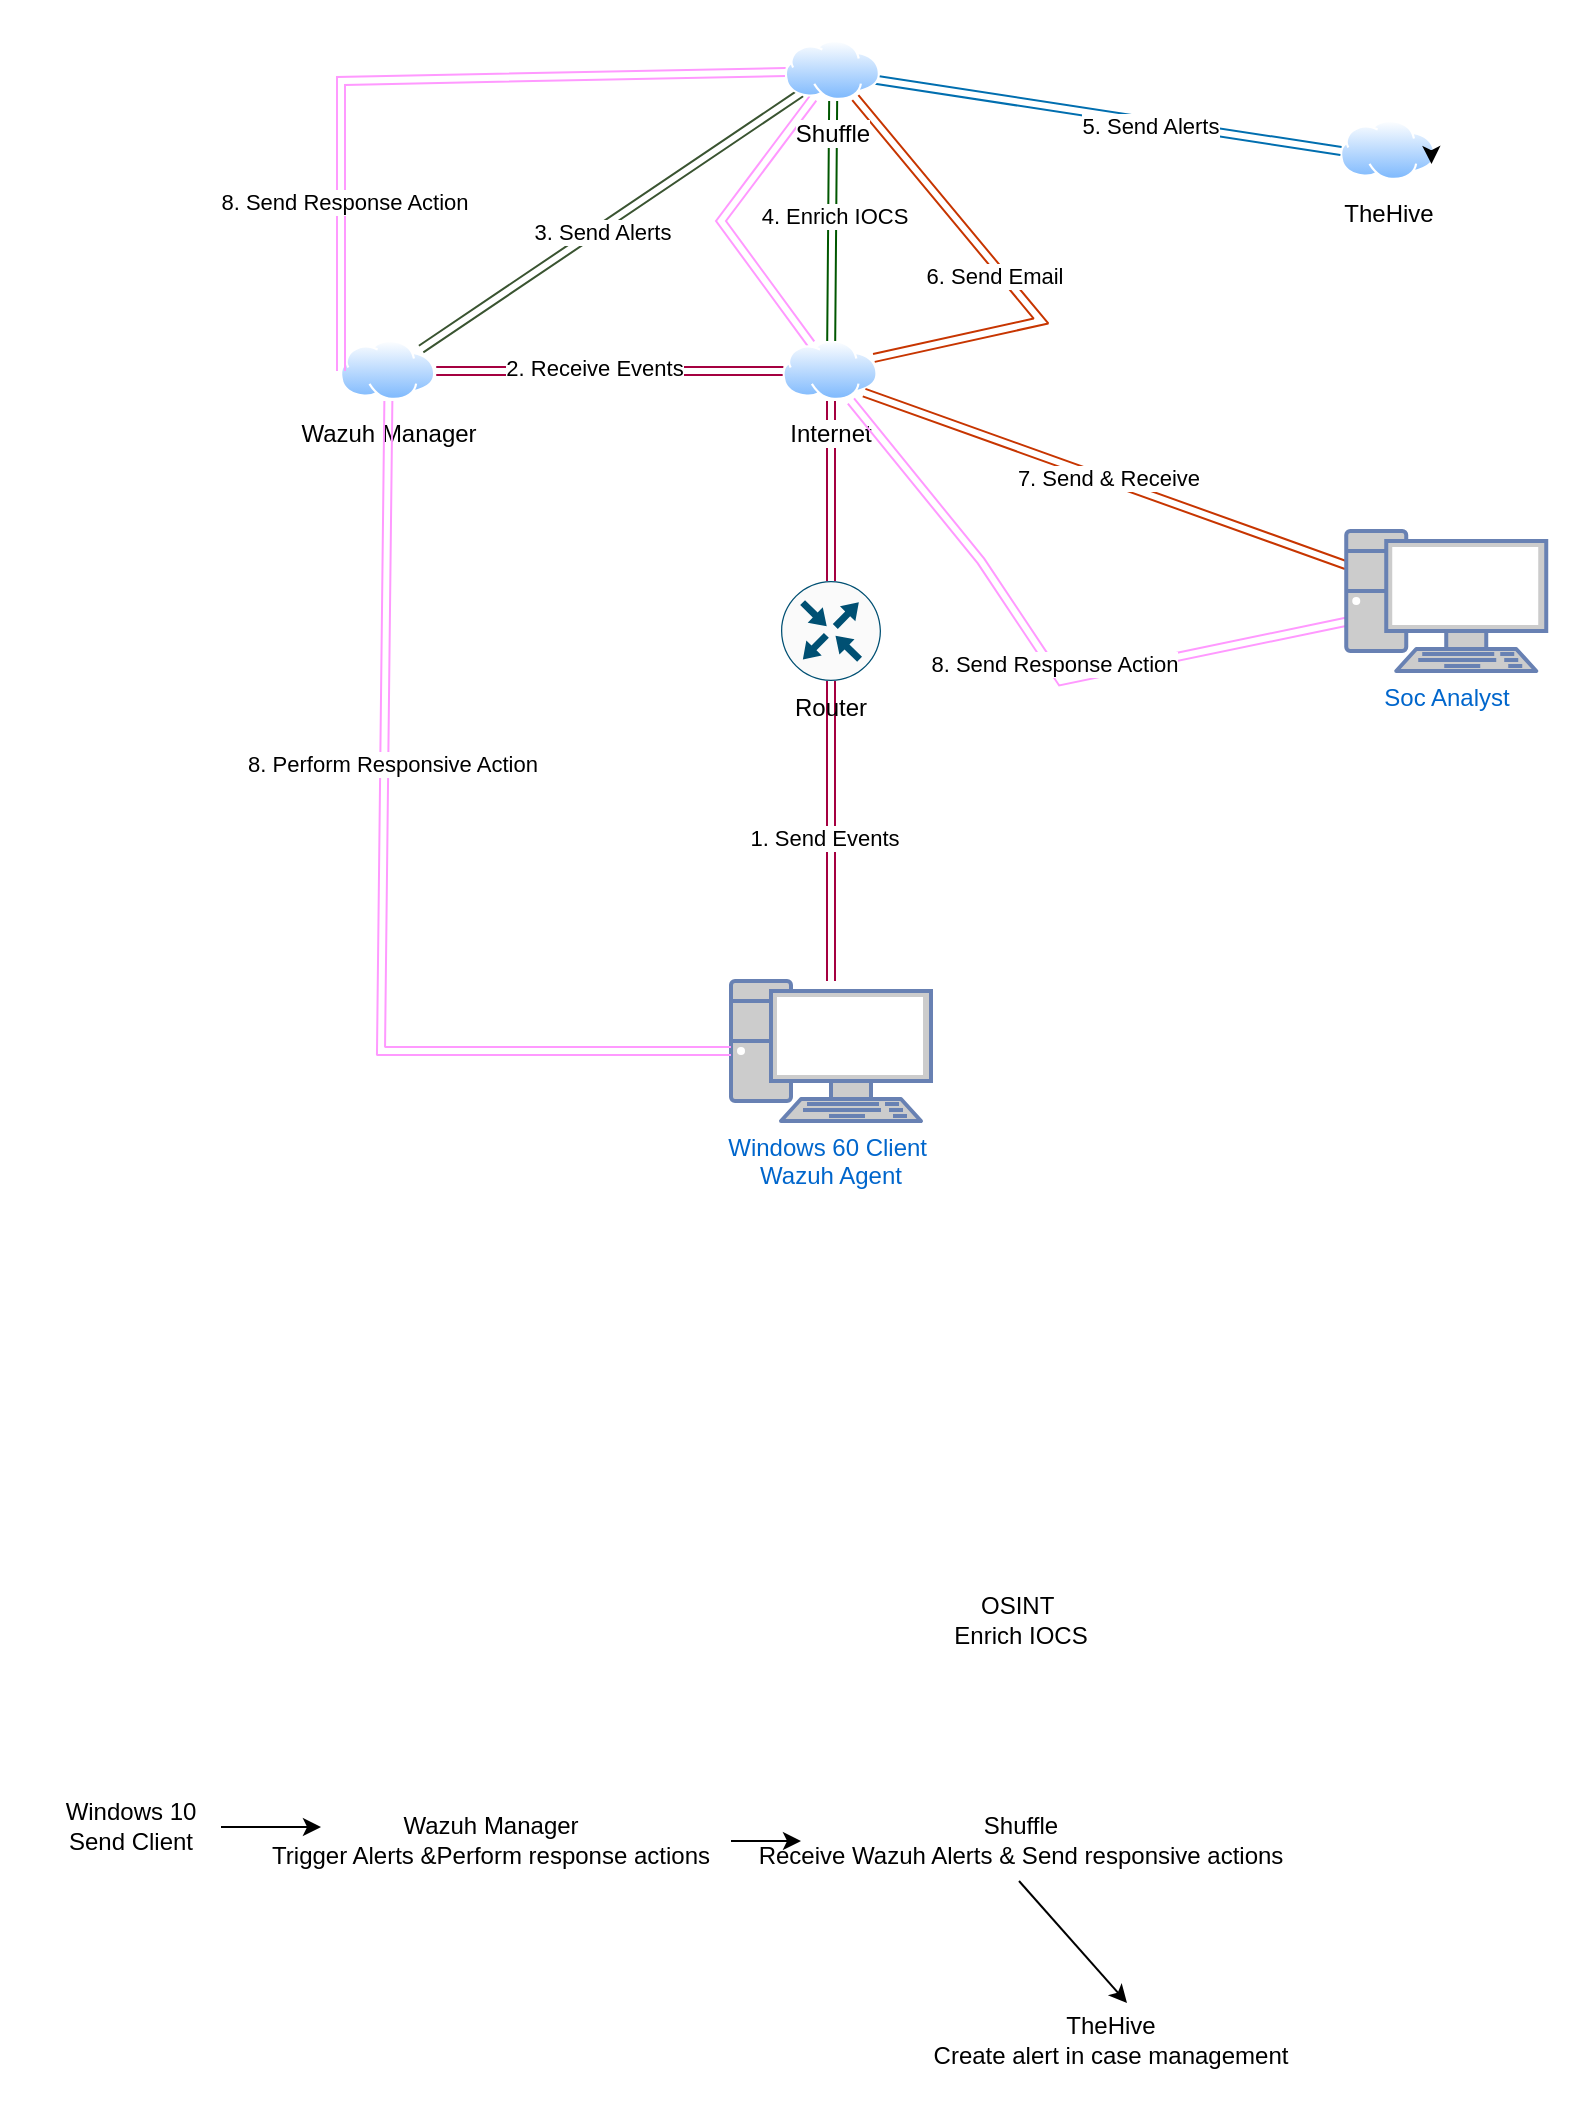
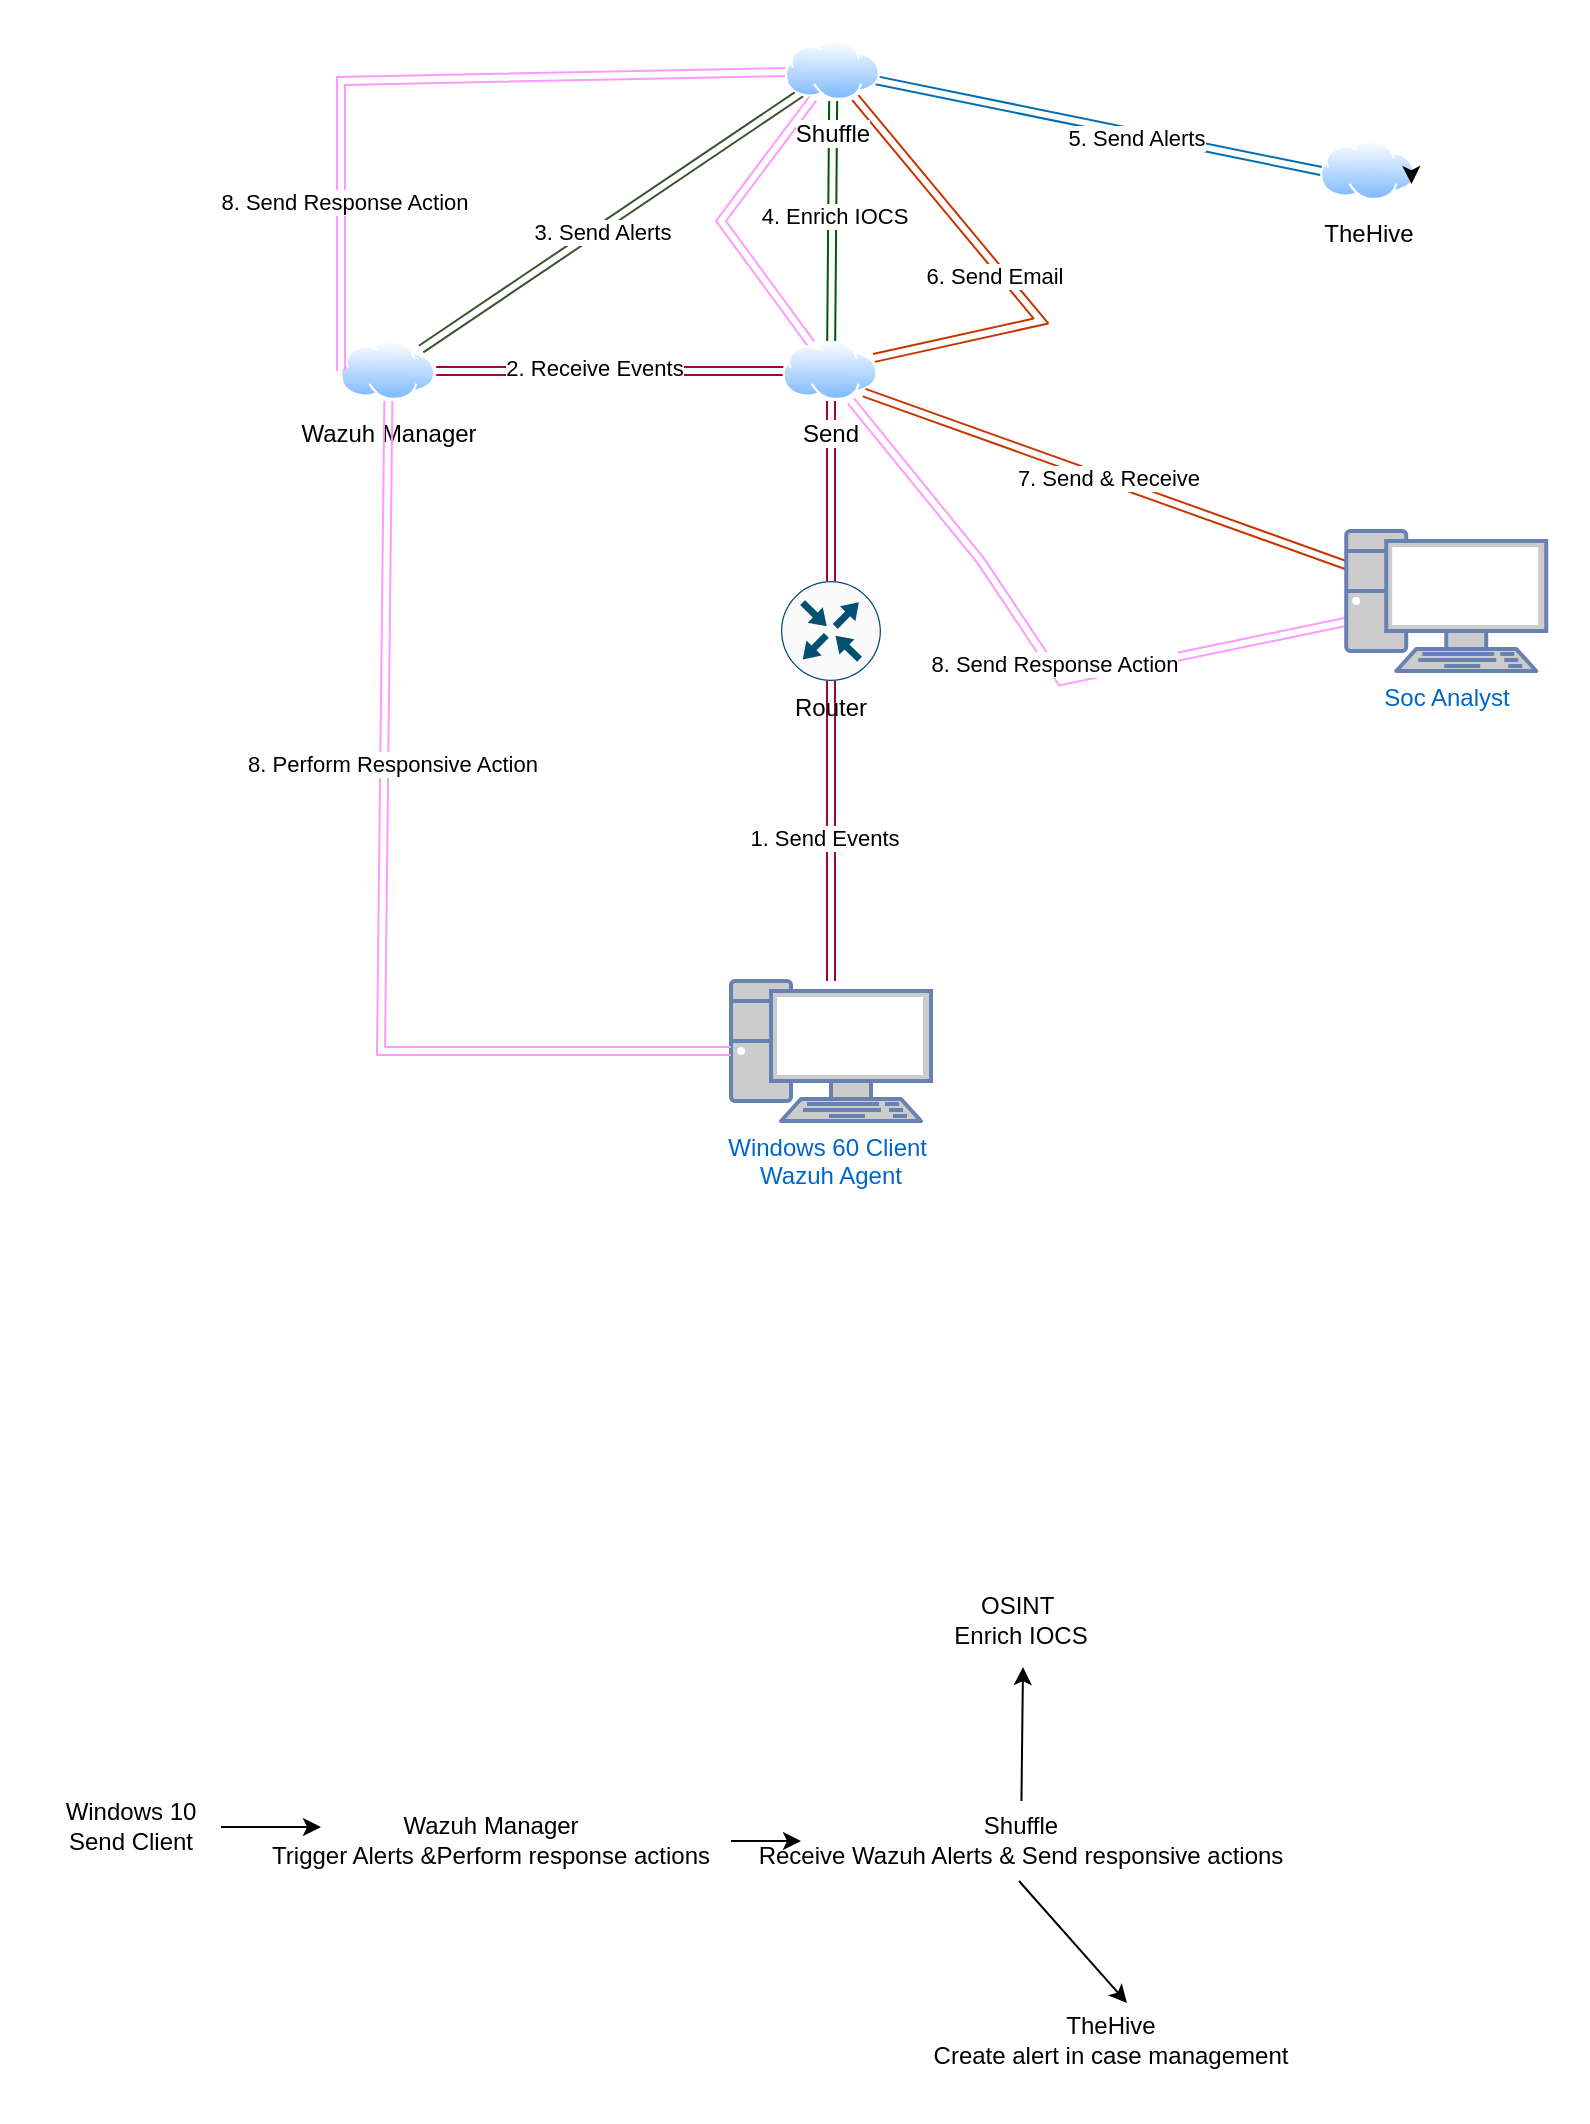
(1389, 151) -> (1369, 171)
(832, 435) -> (832, 435)
none -> (1022, 1741)
